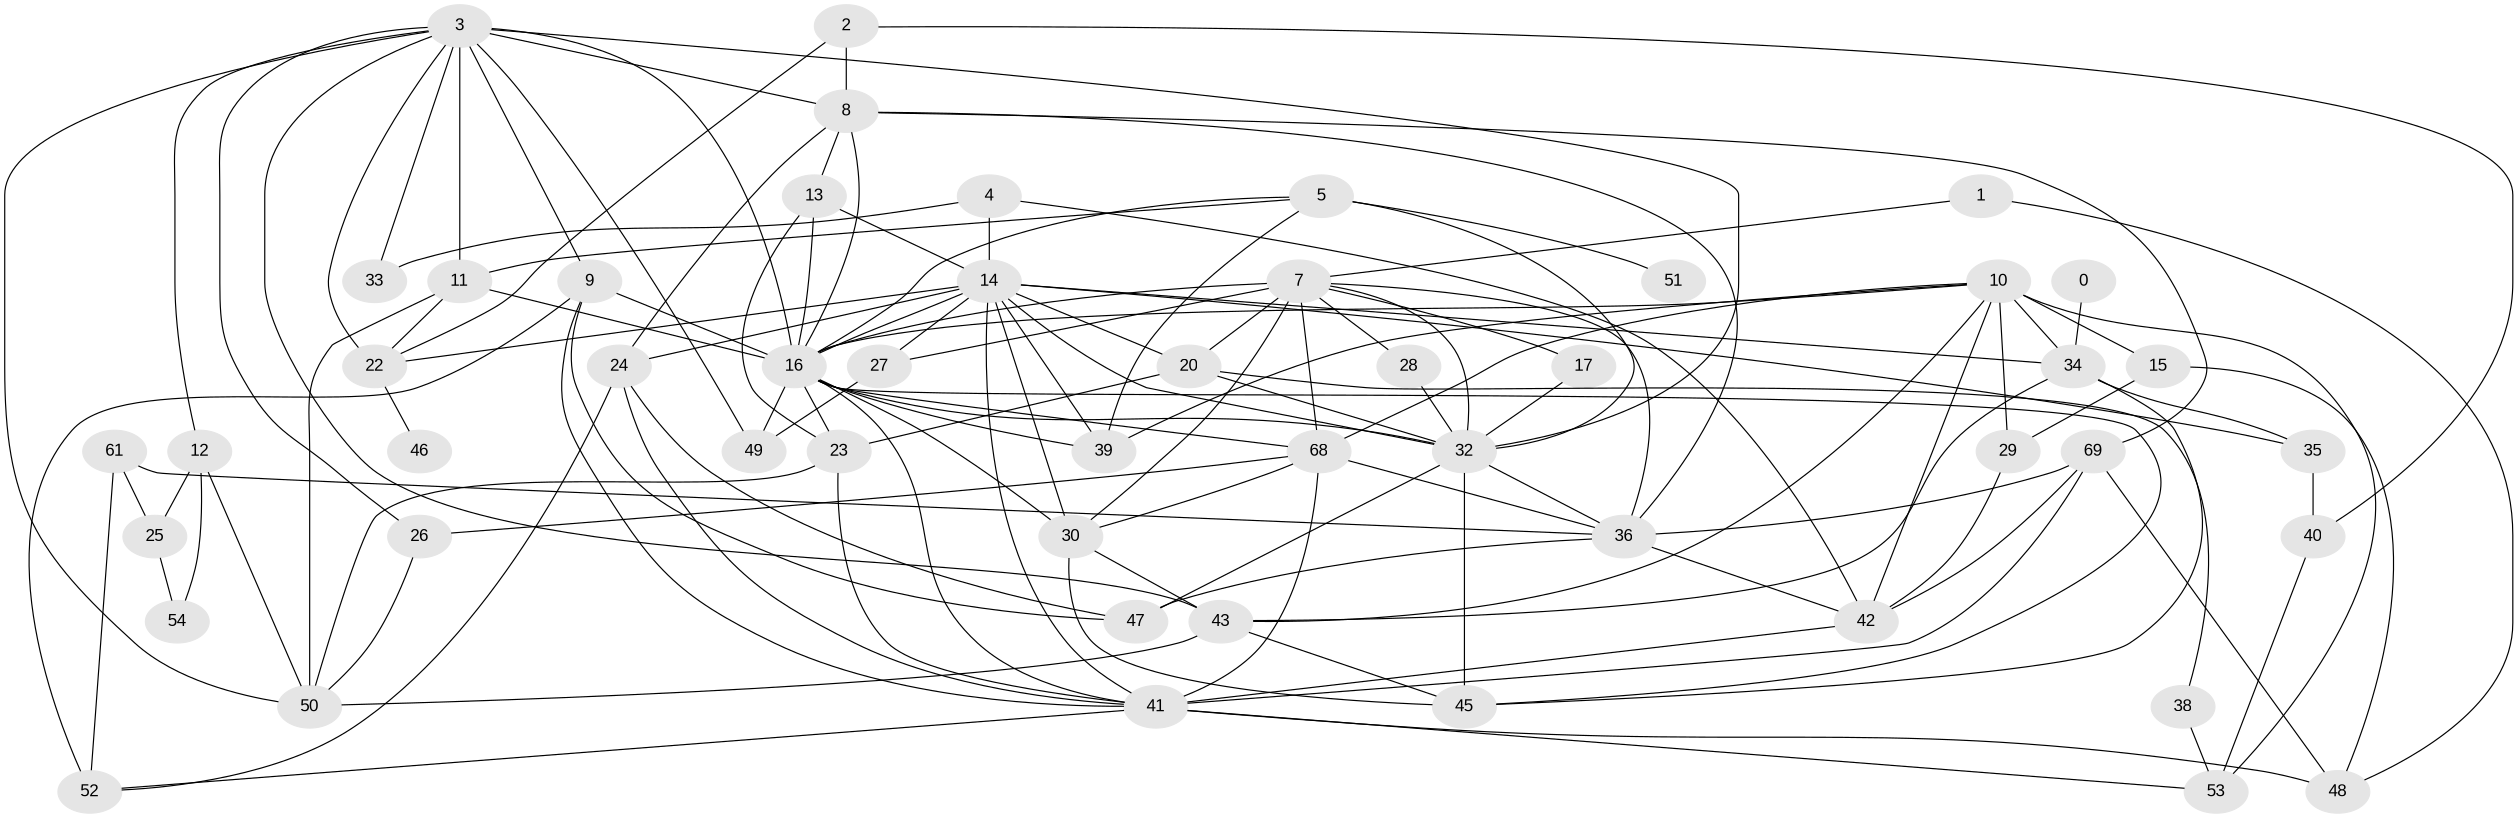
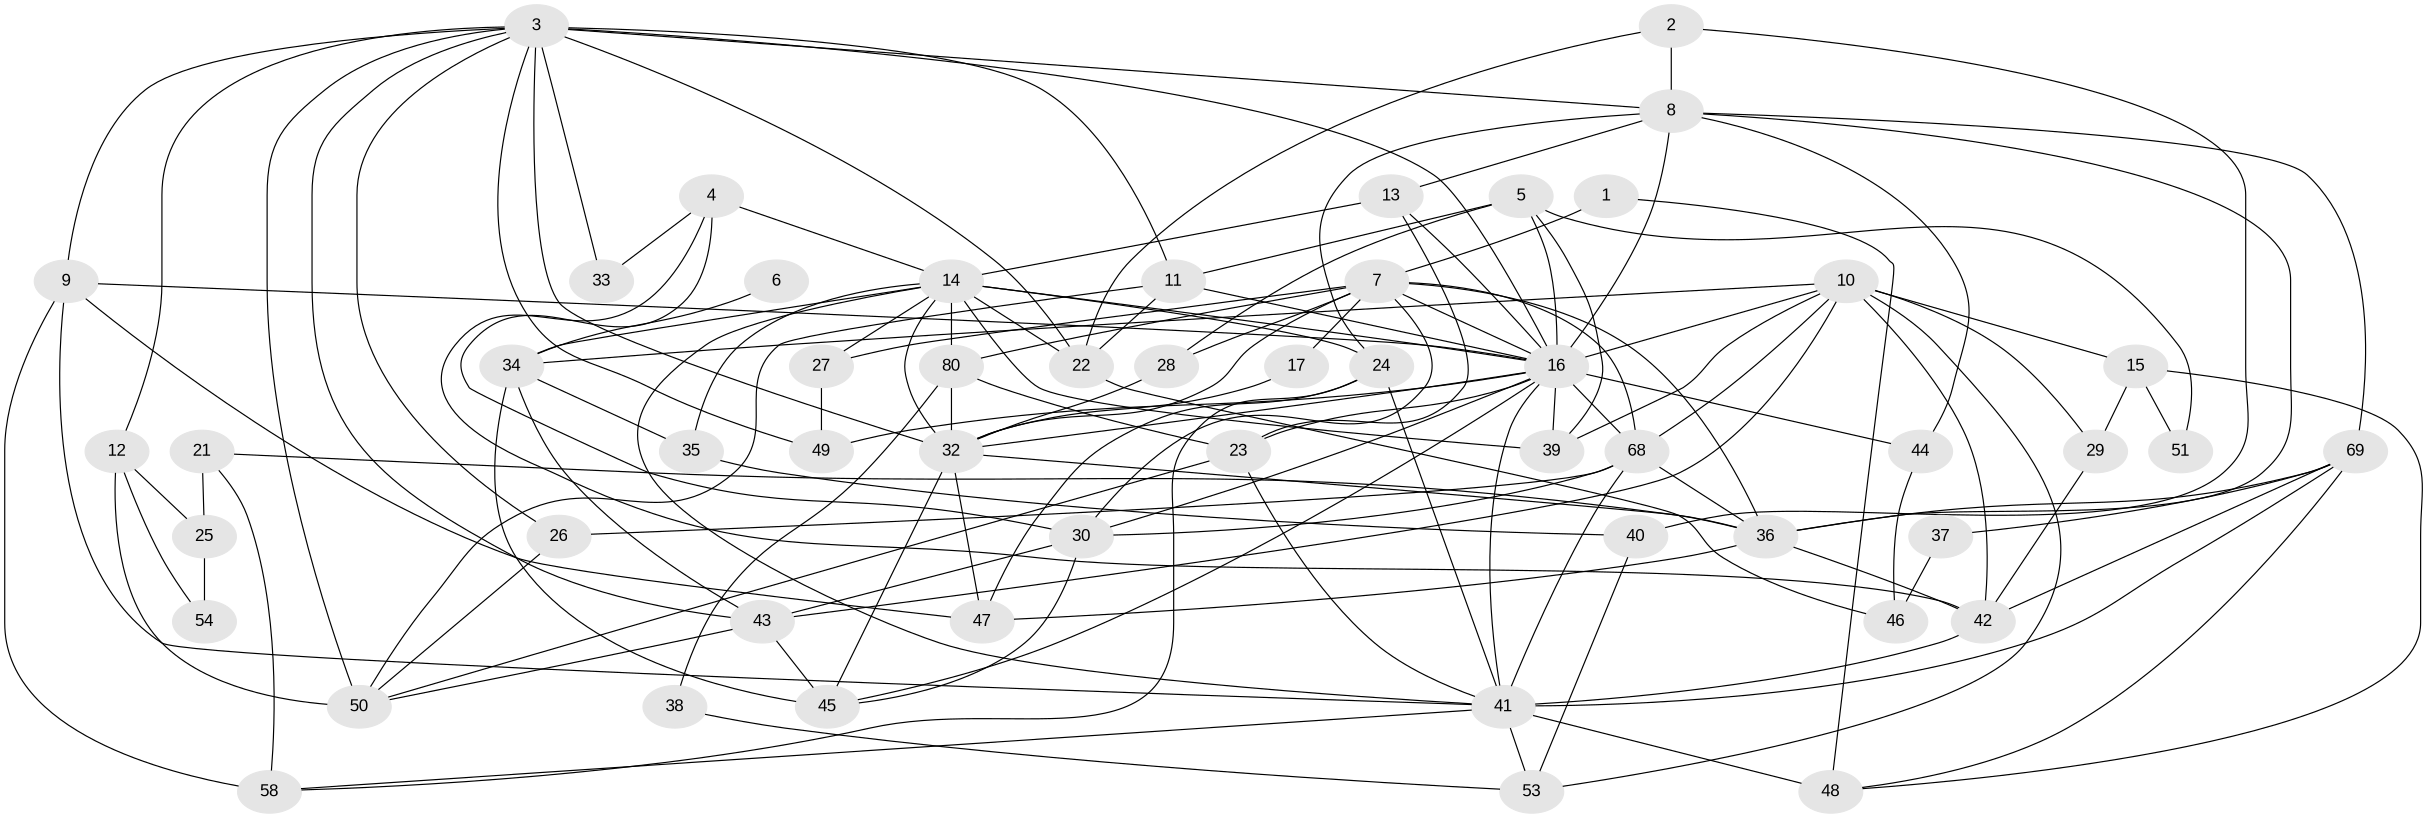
(2084, 281) -> (777, 281)
(1585, 299) -> (1332, 261)
(1189, 366) -> (951, 366)
none -> (2158, 409)
(1037, 430) -> (576, 440)
(115, 452) -> (202, 452)
none -> (1921, 452)
none -> (1941, 537)
(90, 792) -> (269, 792)
